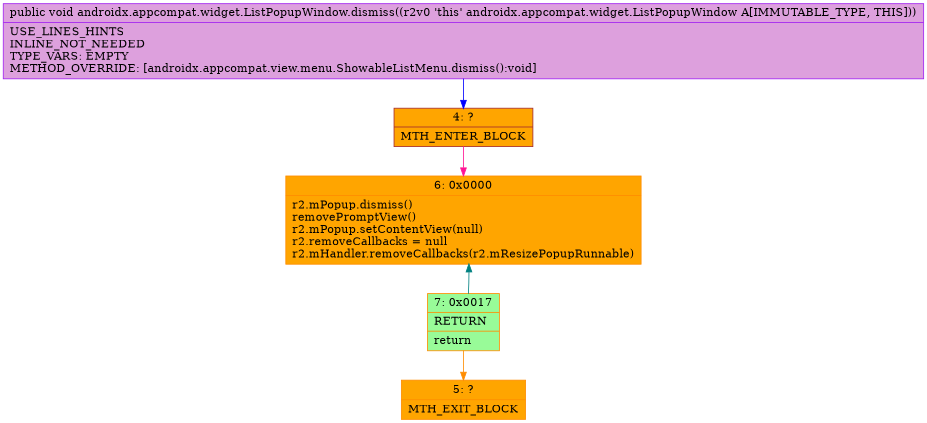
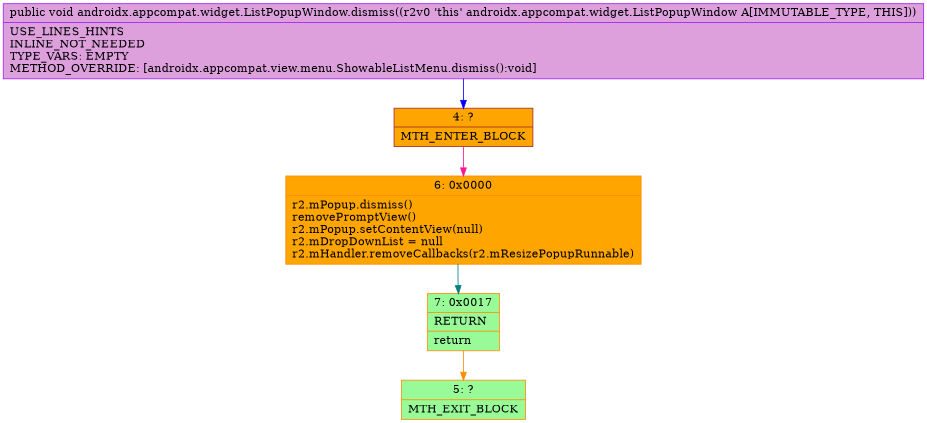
(370, 242) -> (368, 242)
(469, 283) -> (458, 275)
(463, 400) -> (463, 400)
